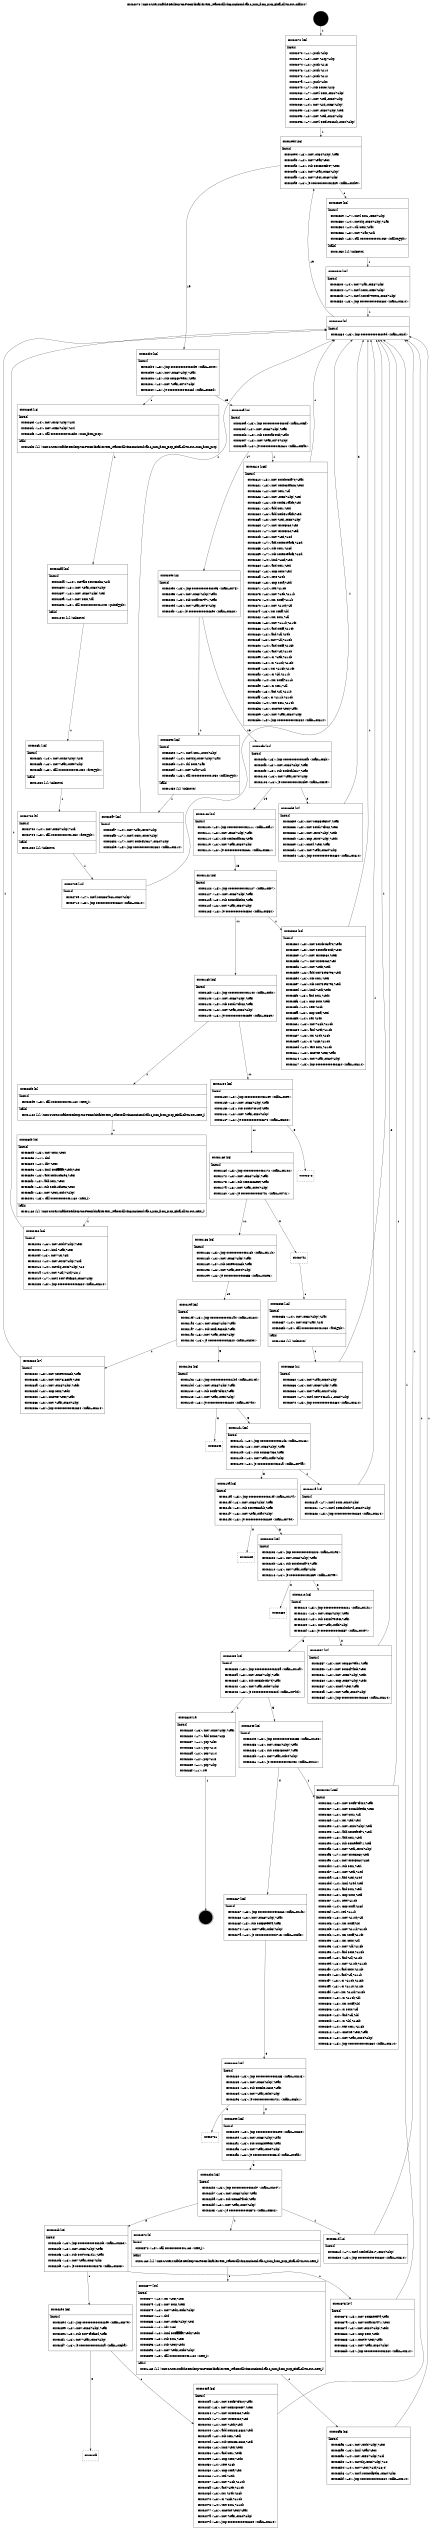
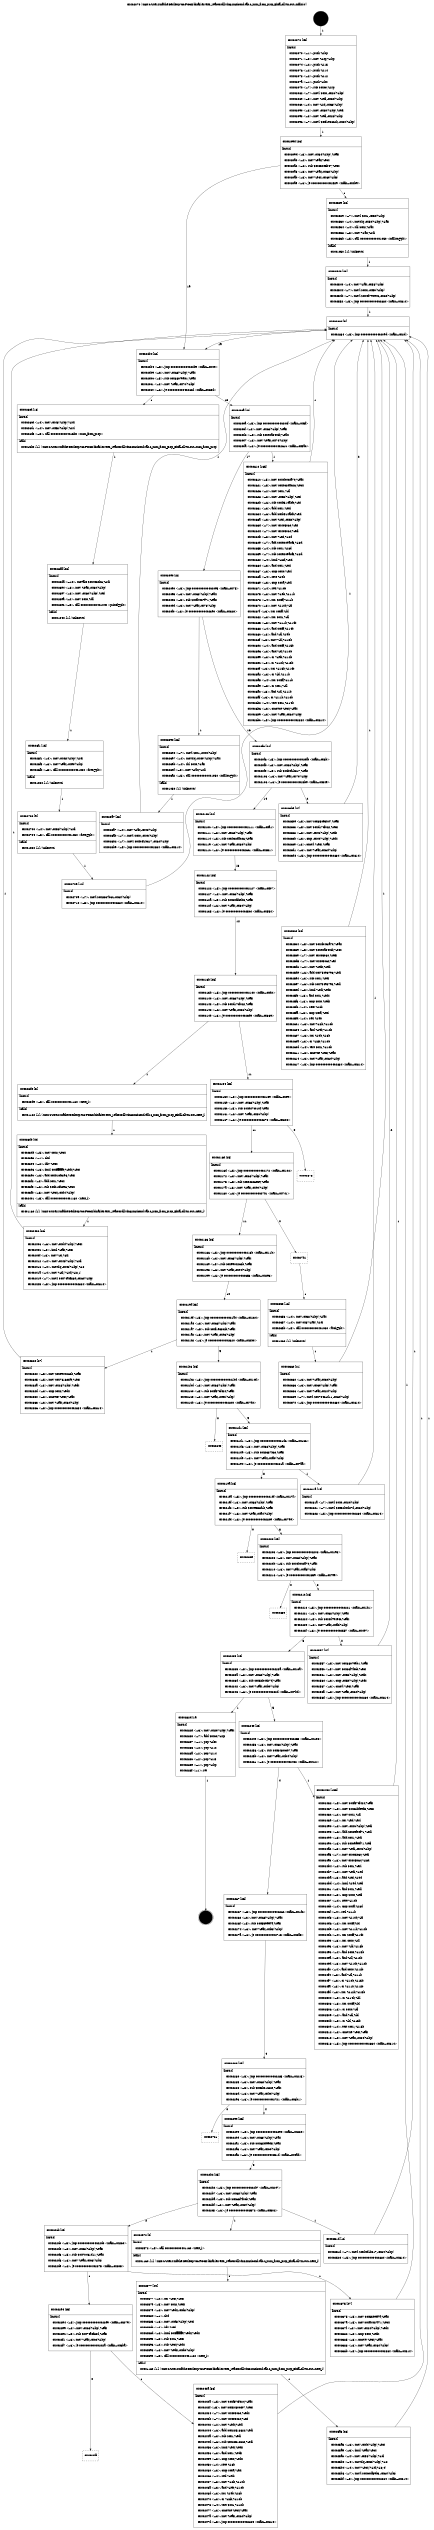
(309, 257) -> (266, 335)
(238, 922) -> (238, 922)
(275, 923) -> none
